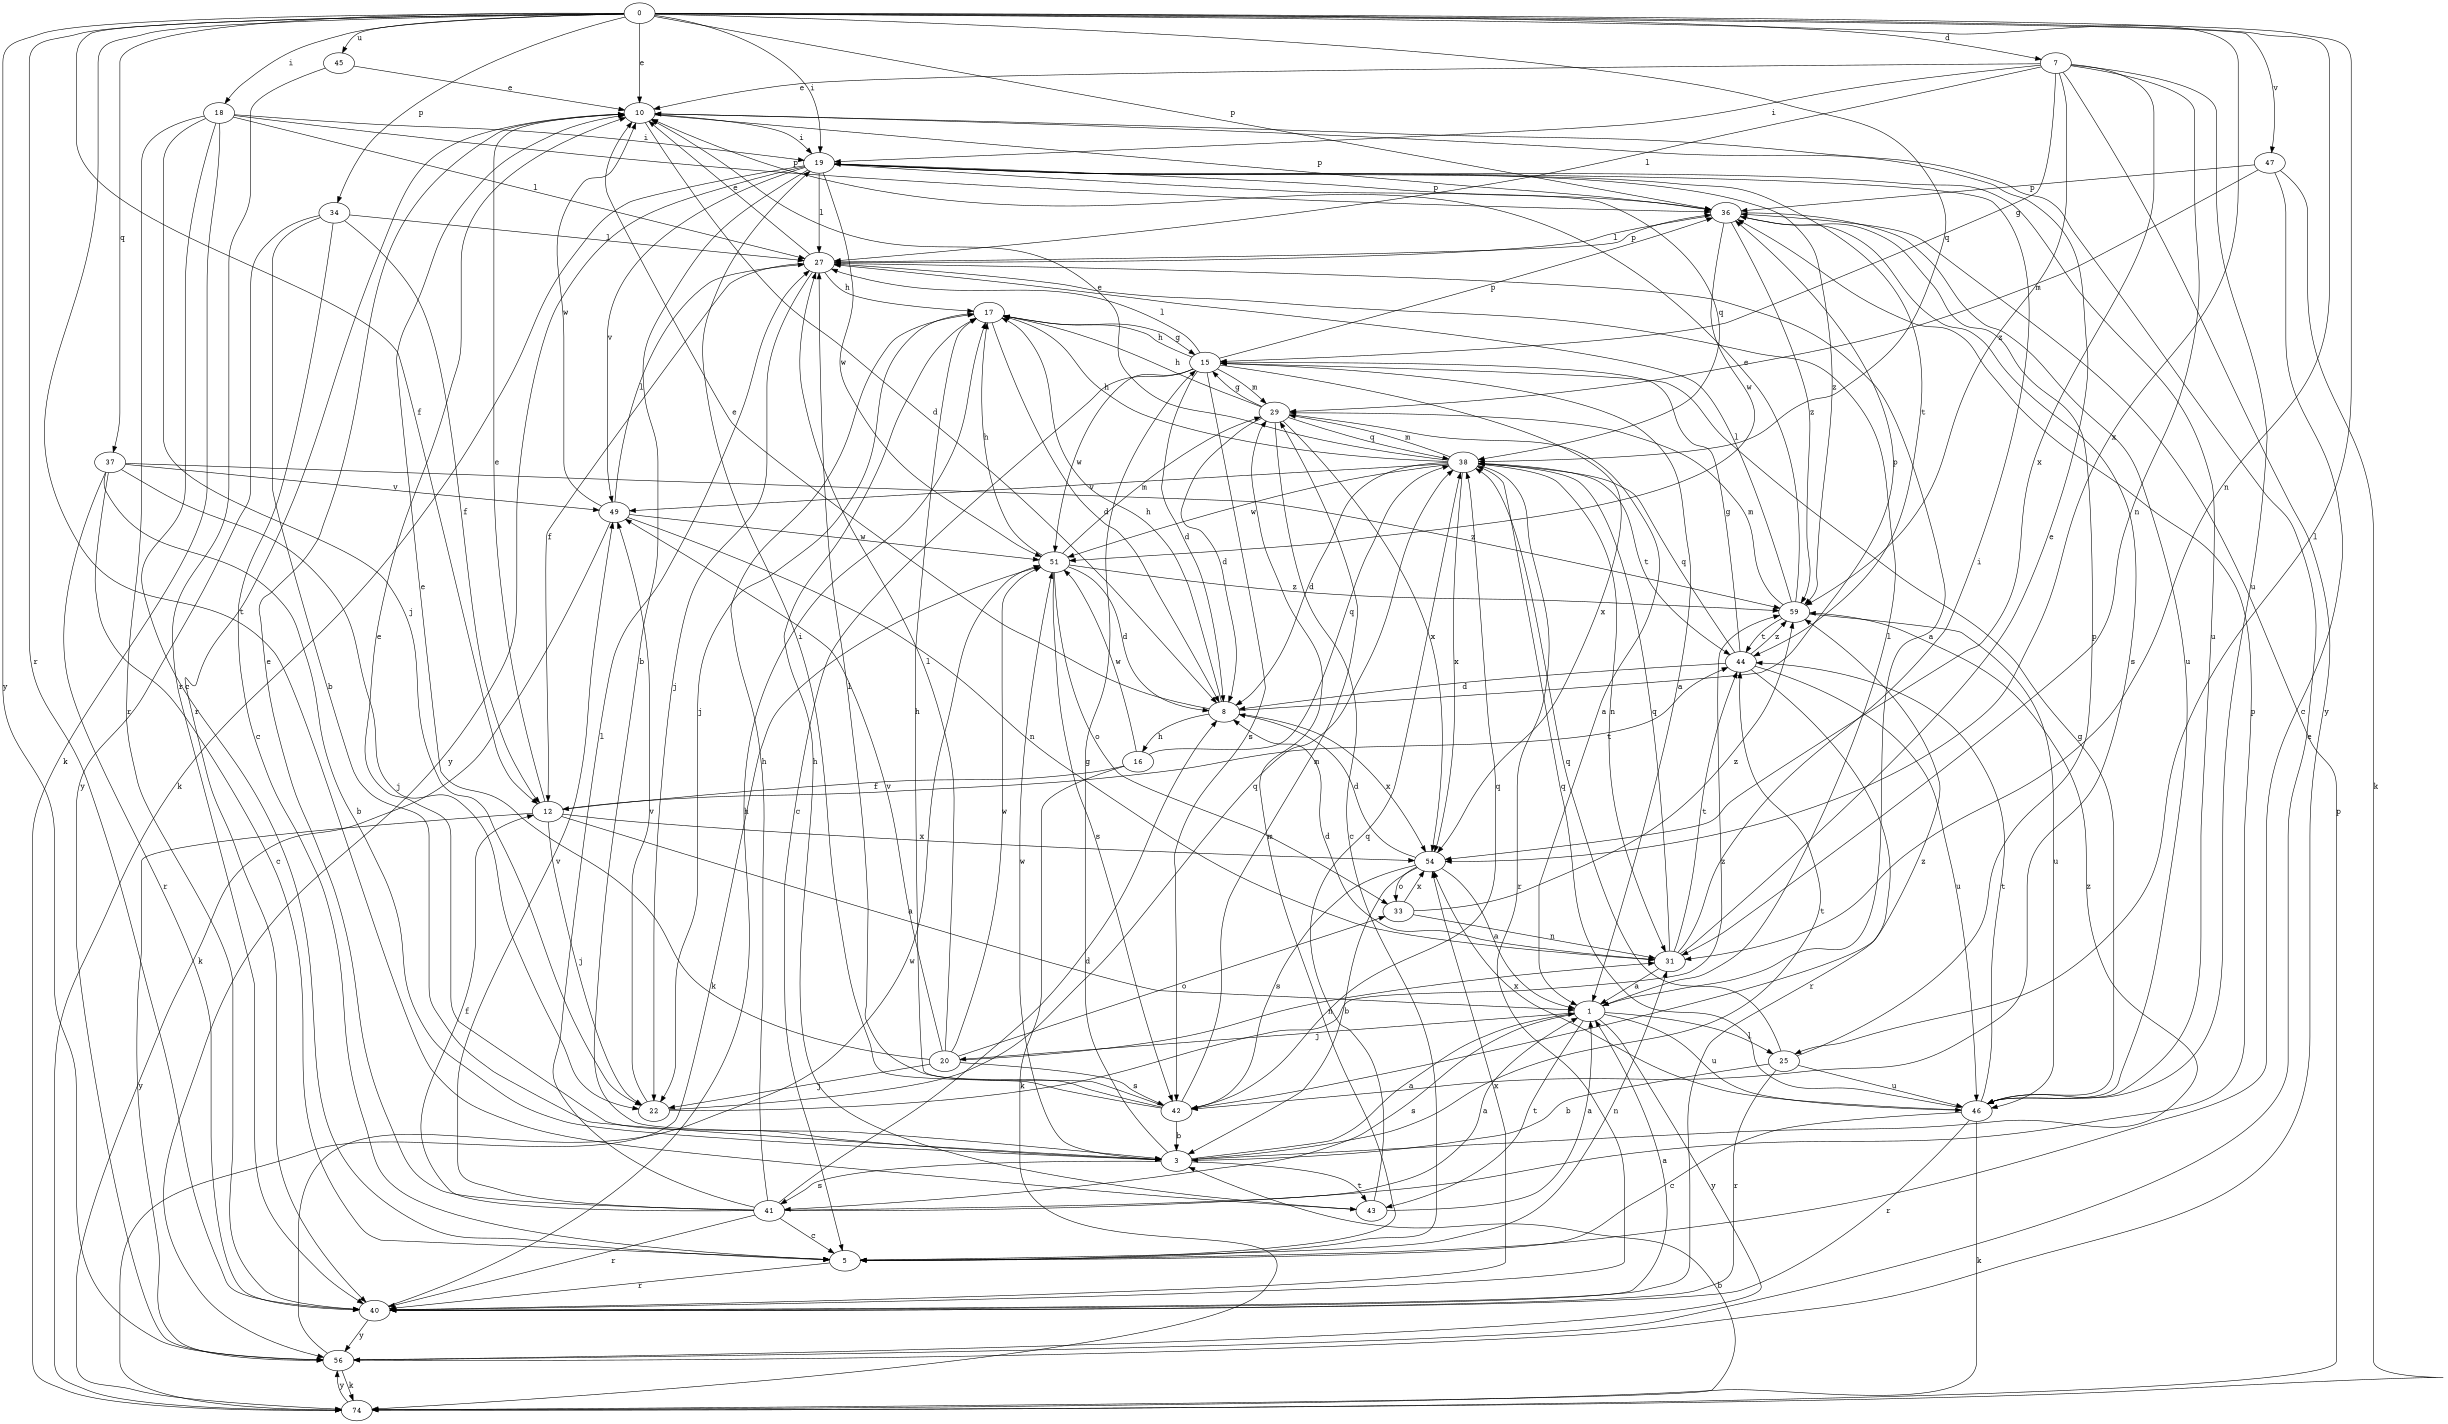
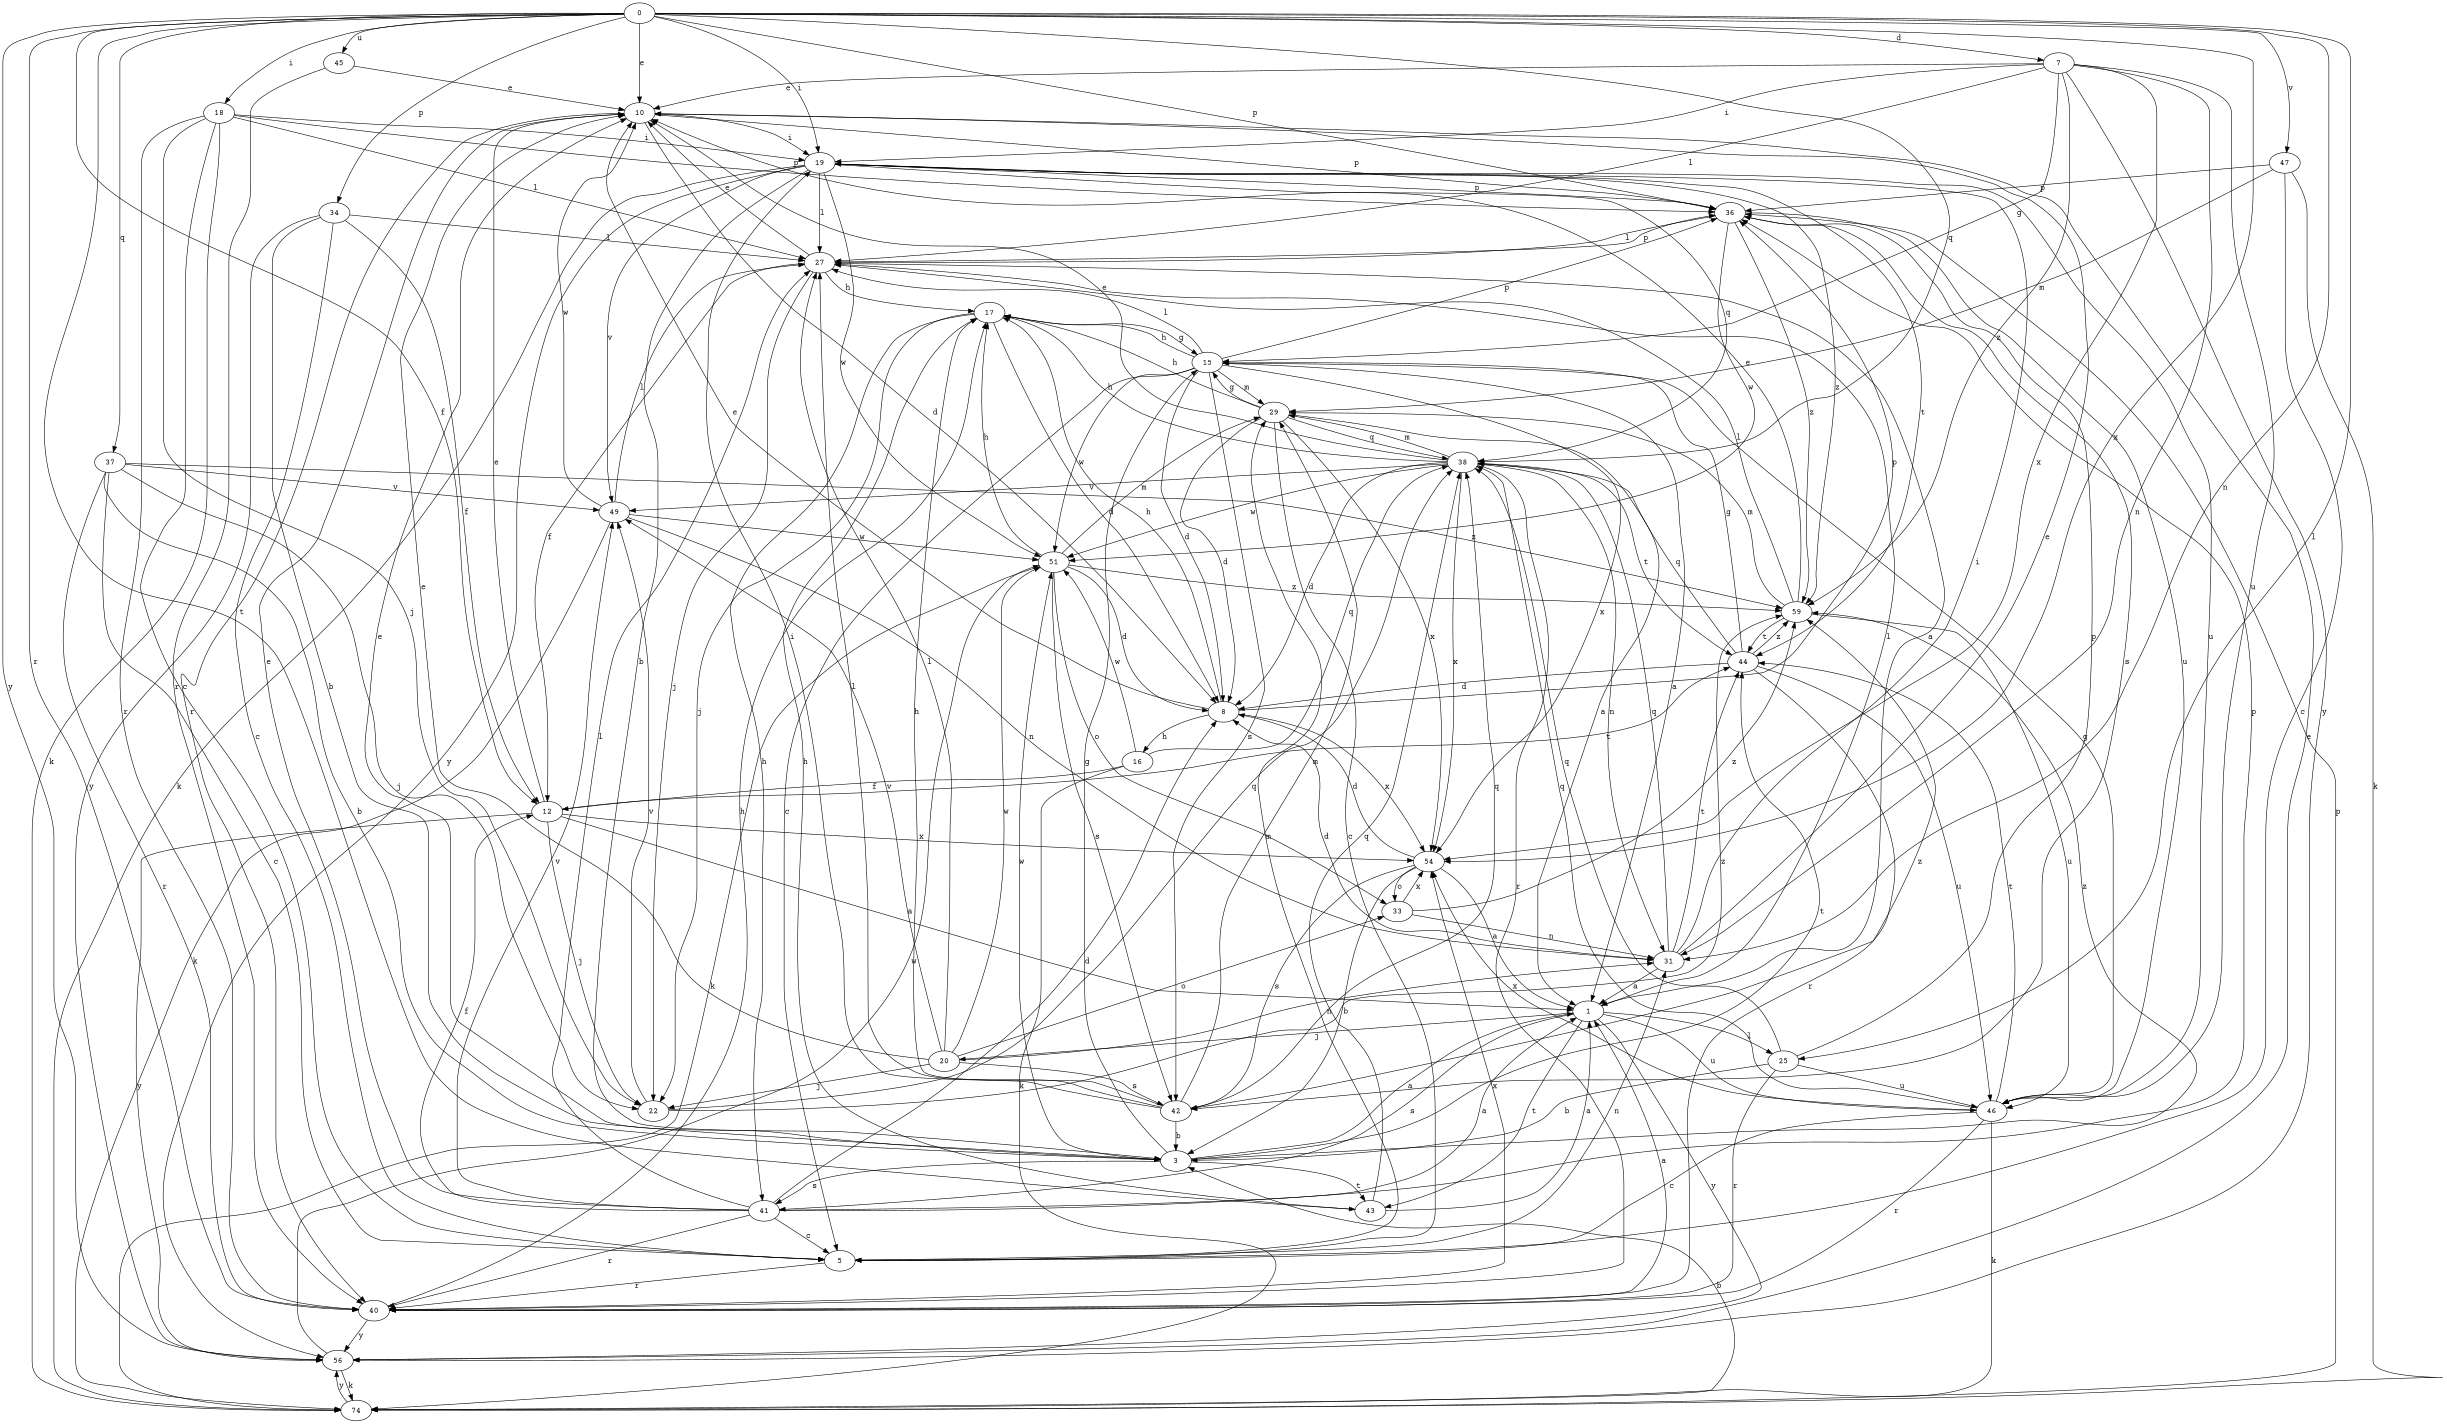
(751, 705) -> (750, 699)
